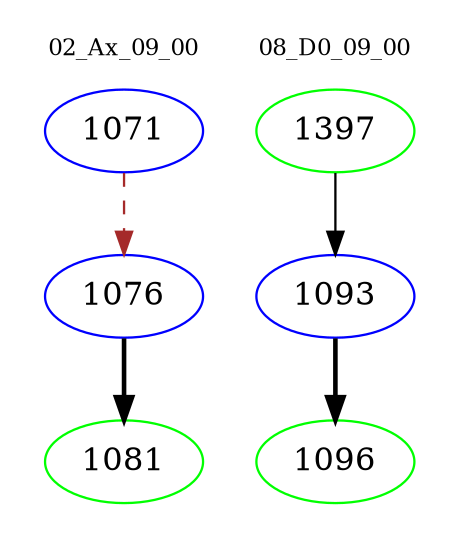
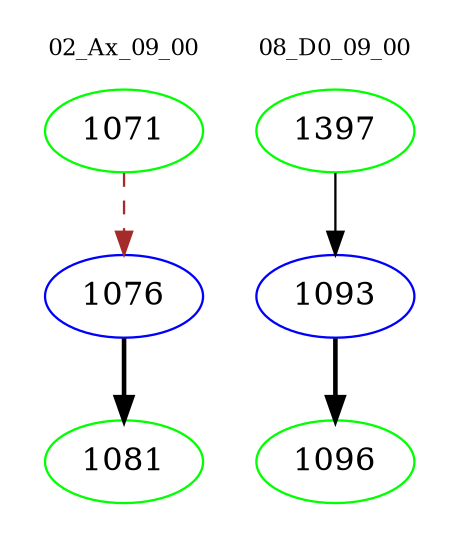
(124, 131) -> (124, 131)
